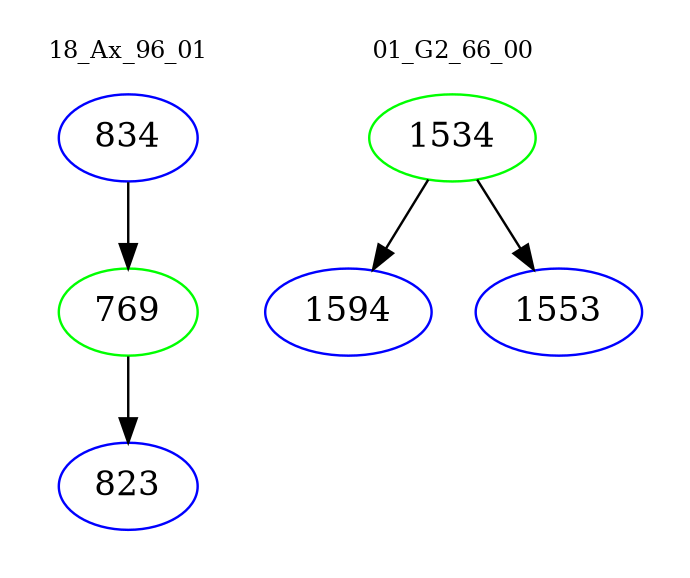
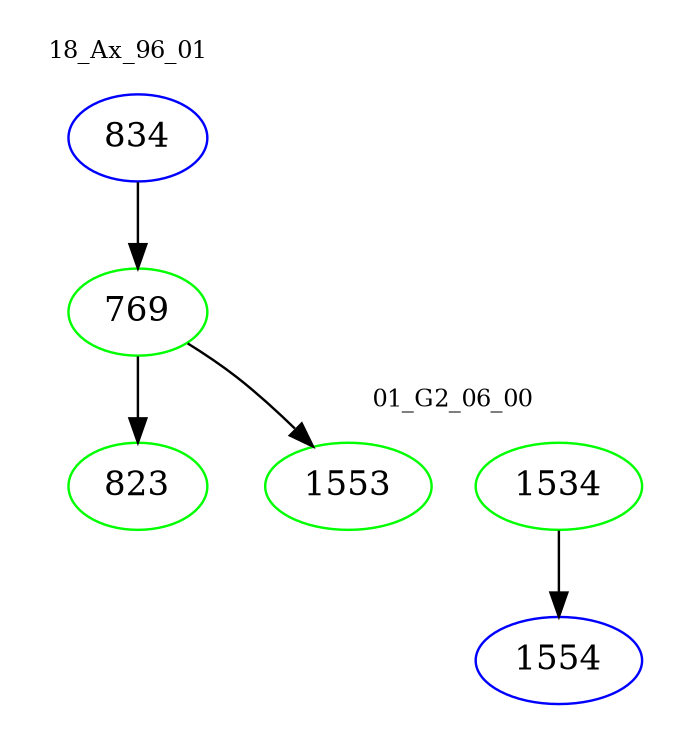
(454, 52) -> (454, 400)
(499, 214) -> (262, 398)
(348, 312) -> (559, 661)
(559, 312) -> (348, 486)
(128, 486) -> (138, 486)
